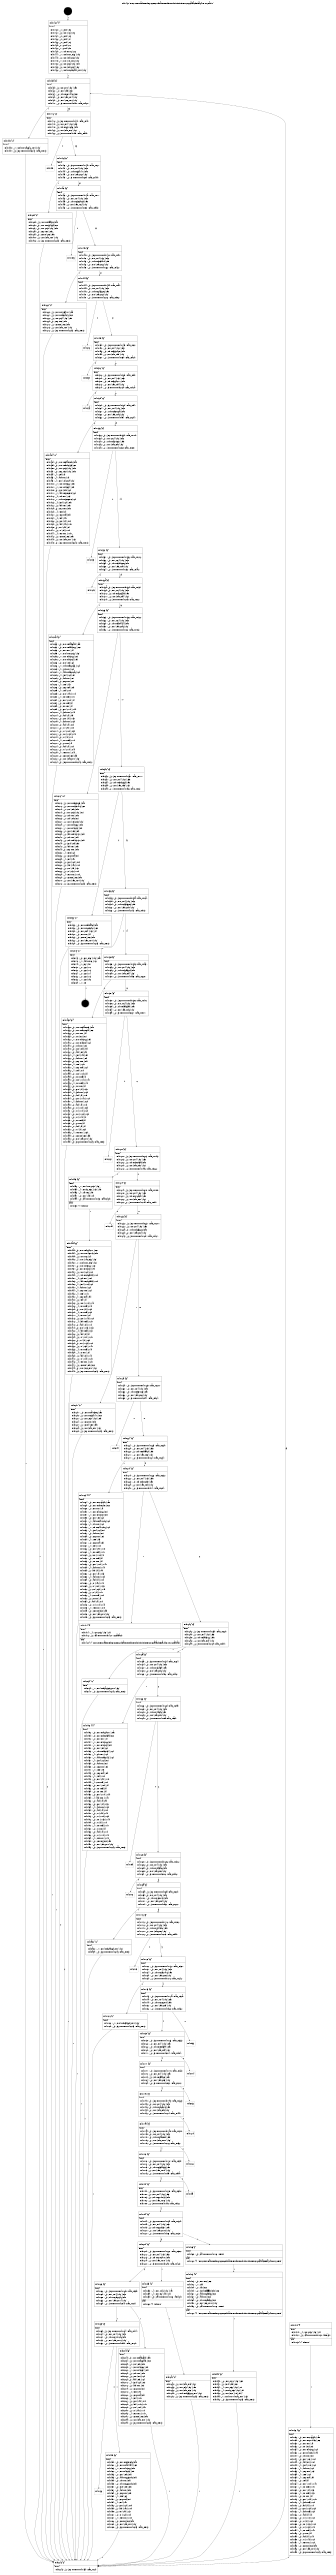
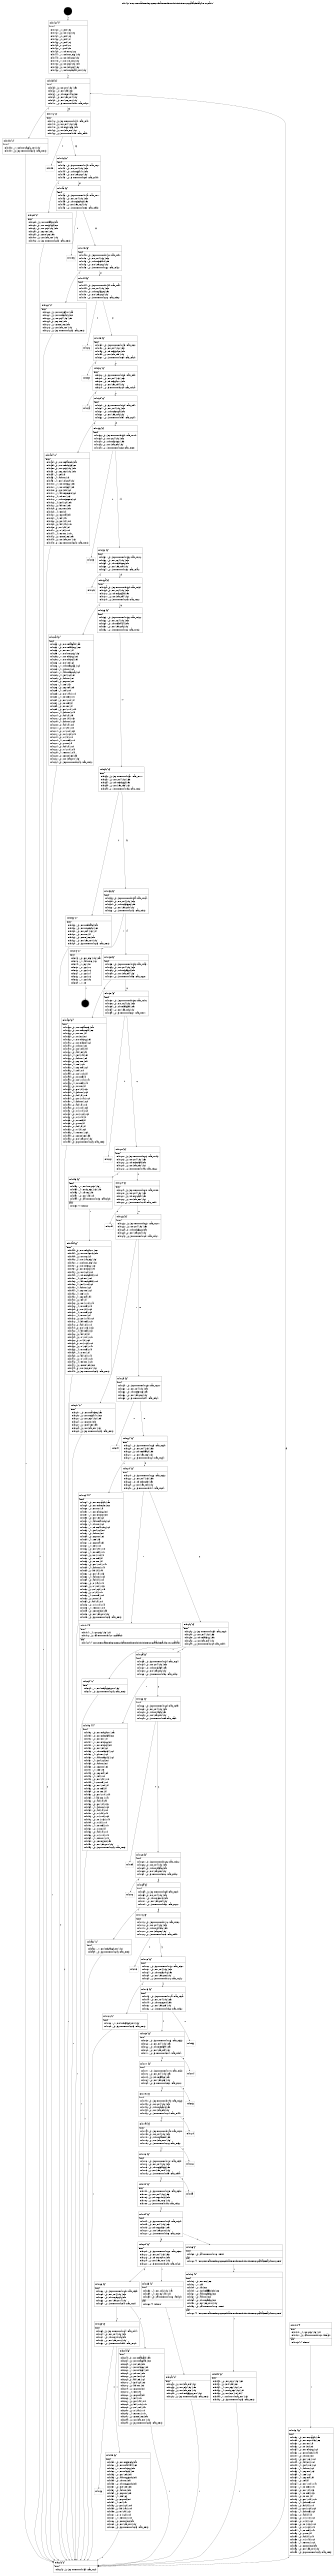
(76, 840) -> none
none -> (161, 2119)
